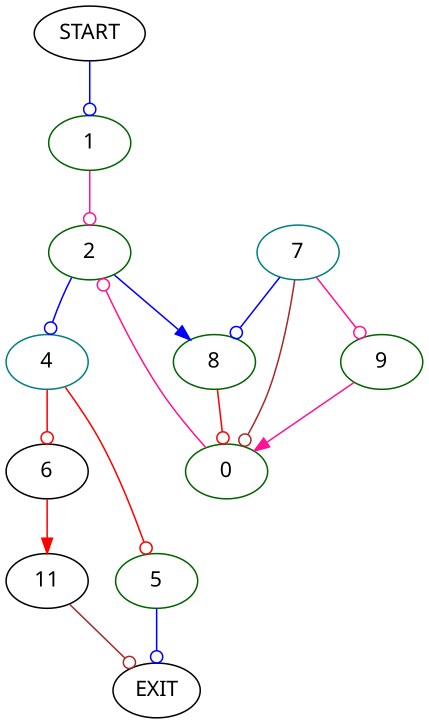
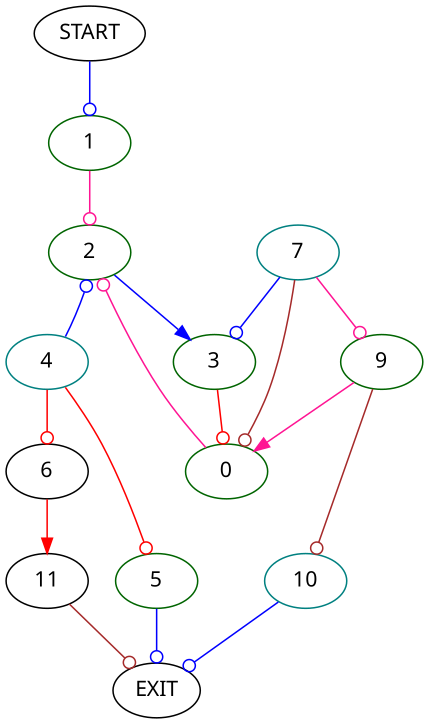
(61, 299) -> (76, 315)
(214, 362) -> (214, 362)
none -> (306, 581)
